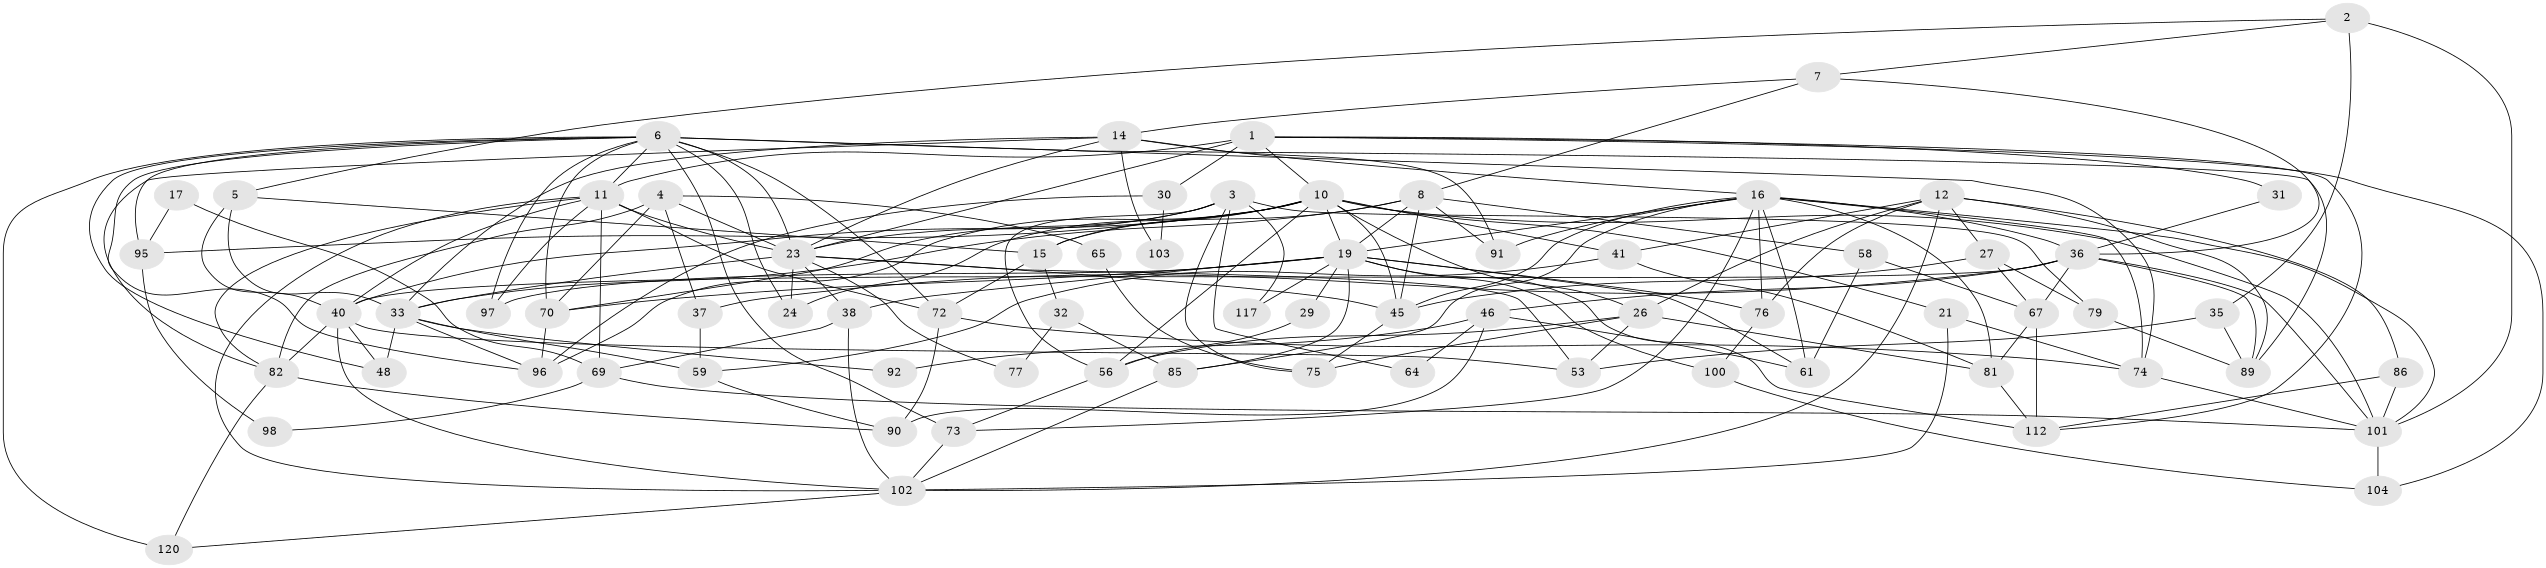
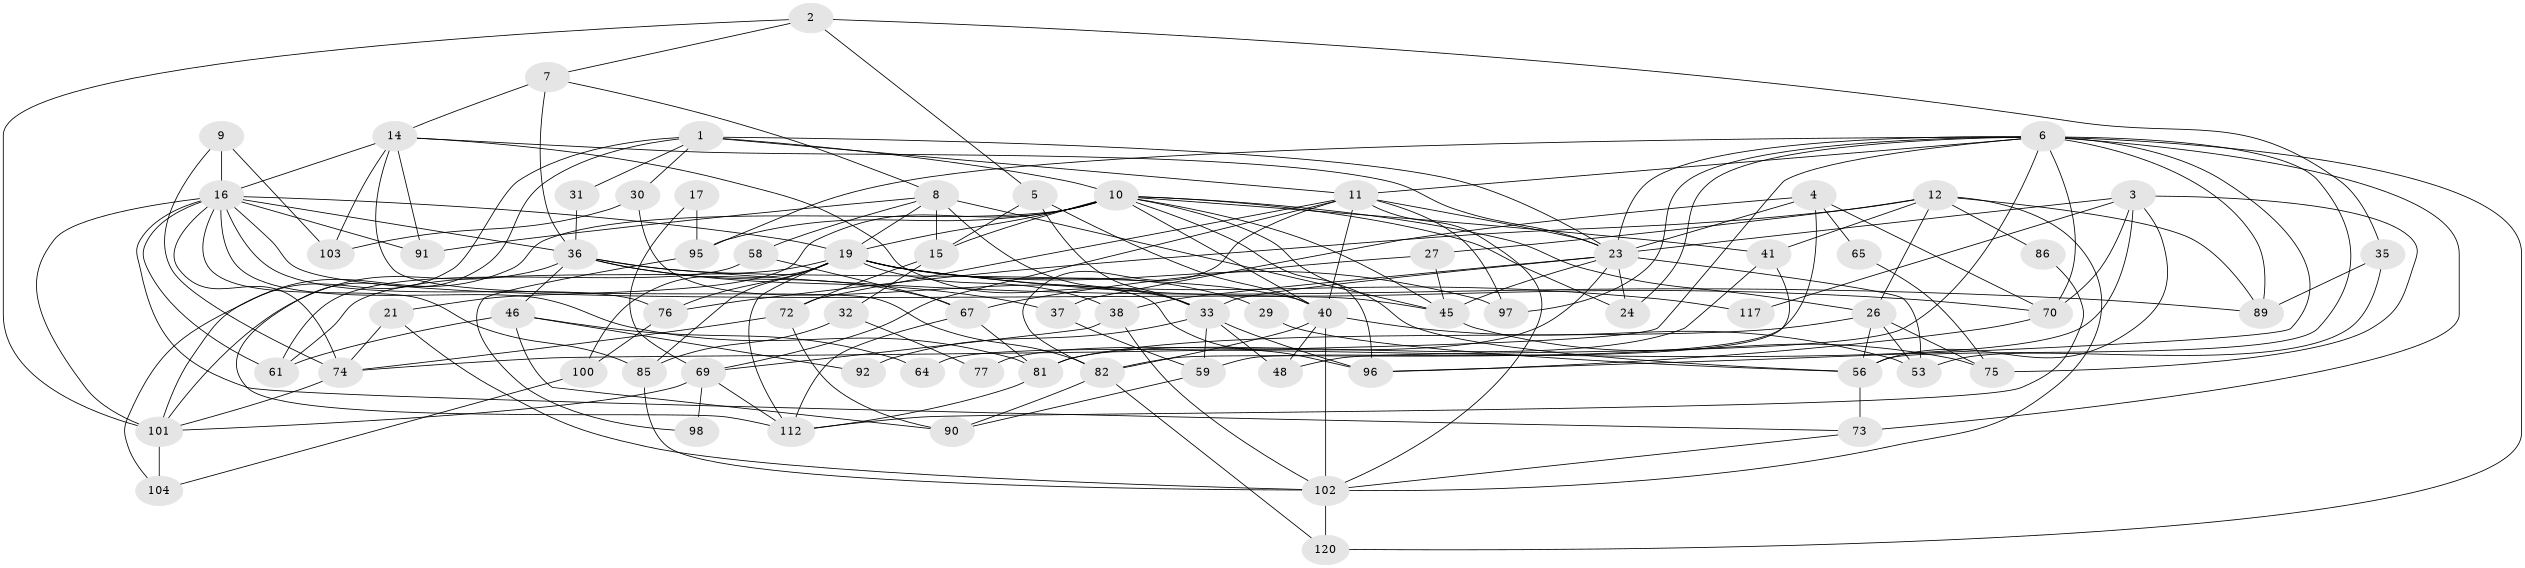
none -> (222, 136)
(821, 208) -> (2309, 332)
(2096, 314) -> none
none -> (746, 401)
(2390, 402) -> none
